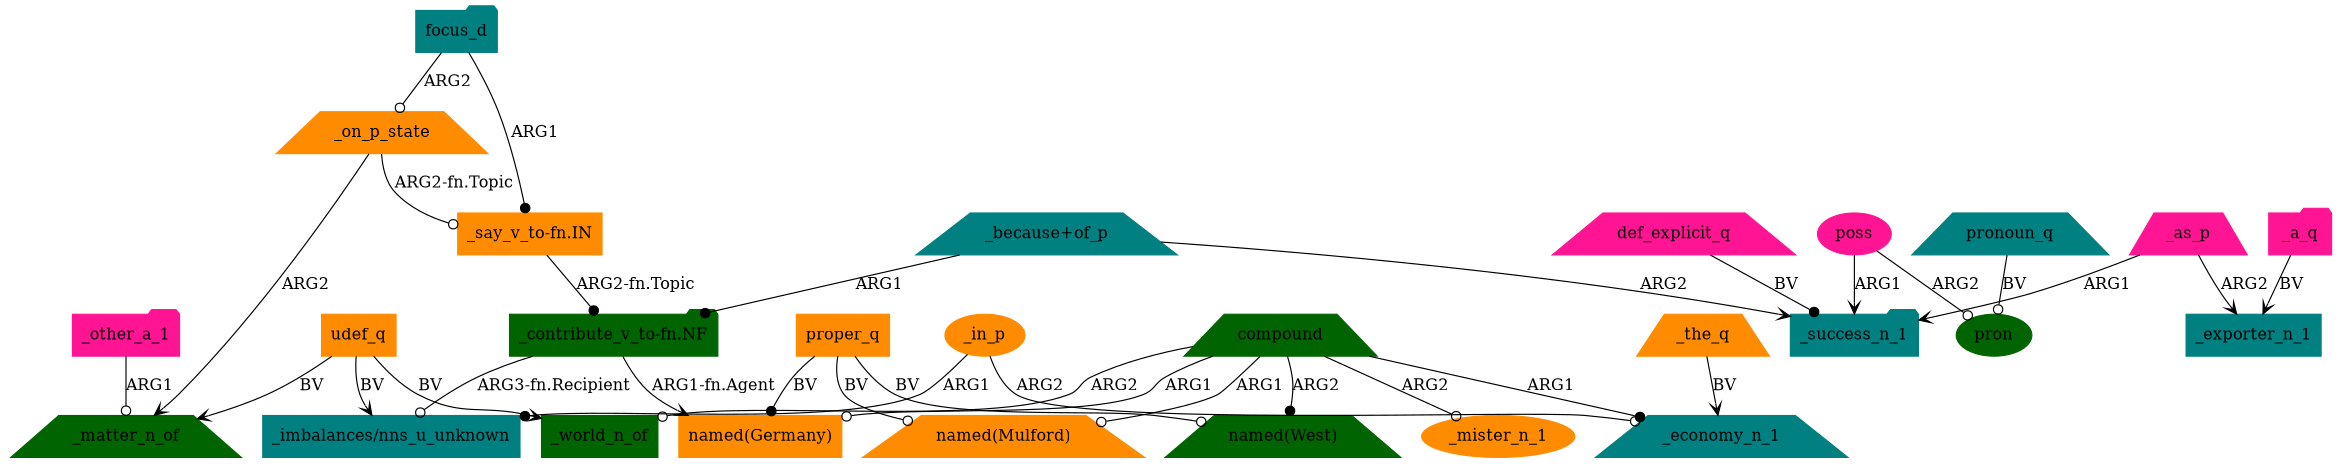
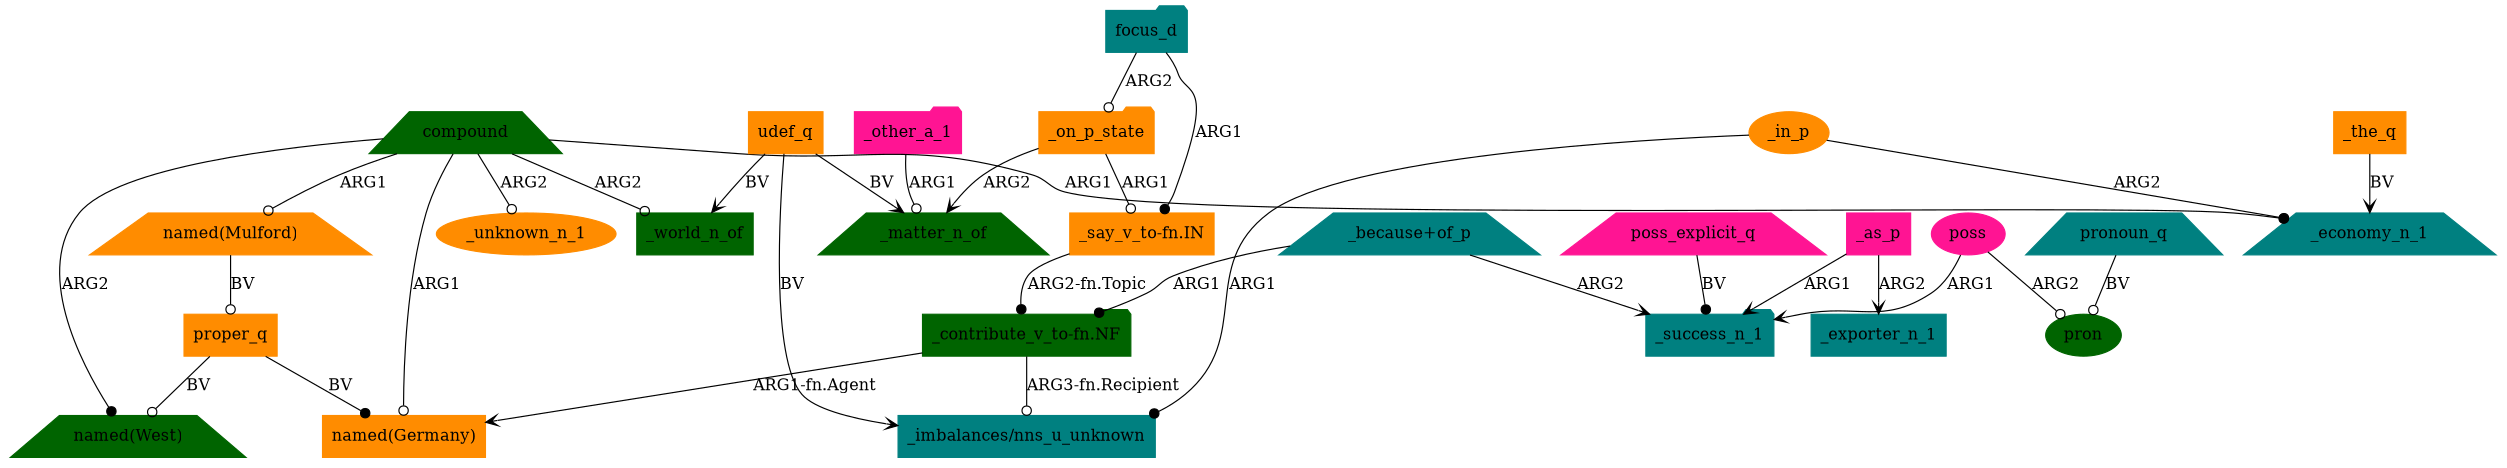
(382, 133) -> (1097, 133)
(454, 183) -> (1146, 183)
(1674, 234) -> (1694, 234)
(2188, 234) -> (1879, 234)
(2300, 234) -> none
(1703, 335) -> (2370, 133)
(852, 401) -> (231, 280)
(1498, 436) -> (526, 234)
